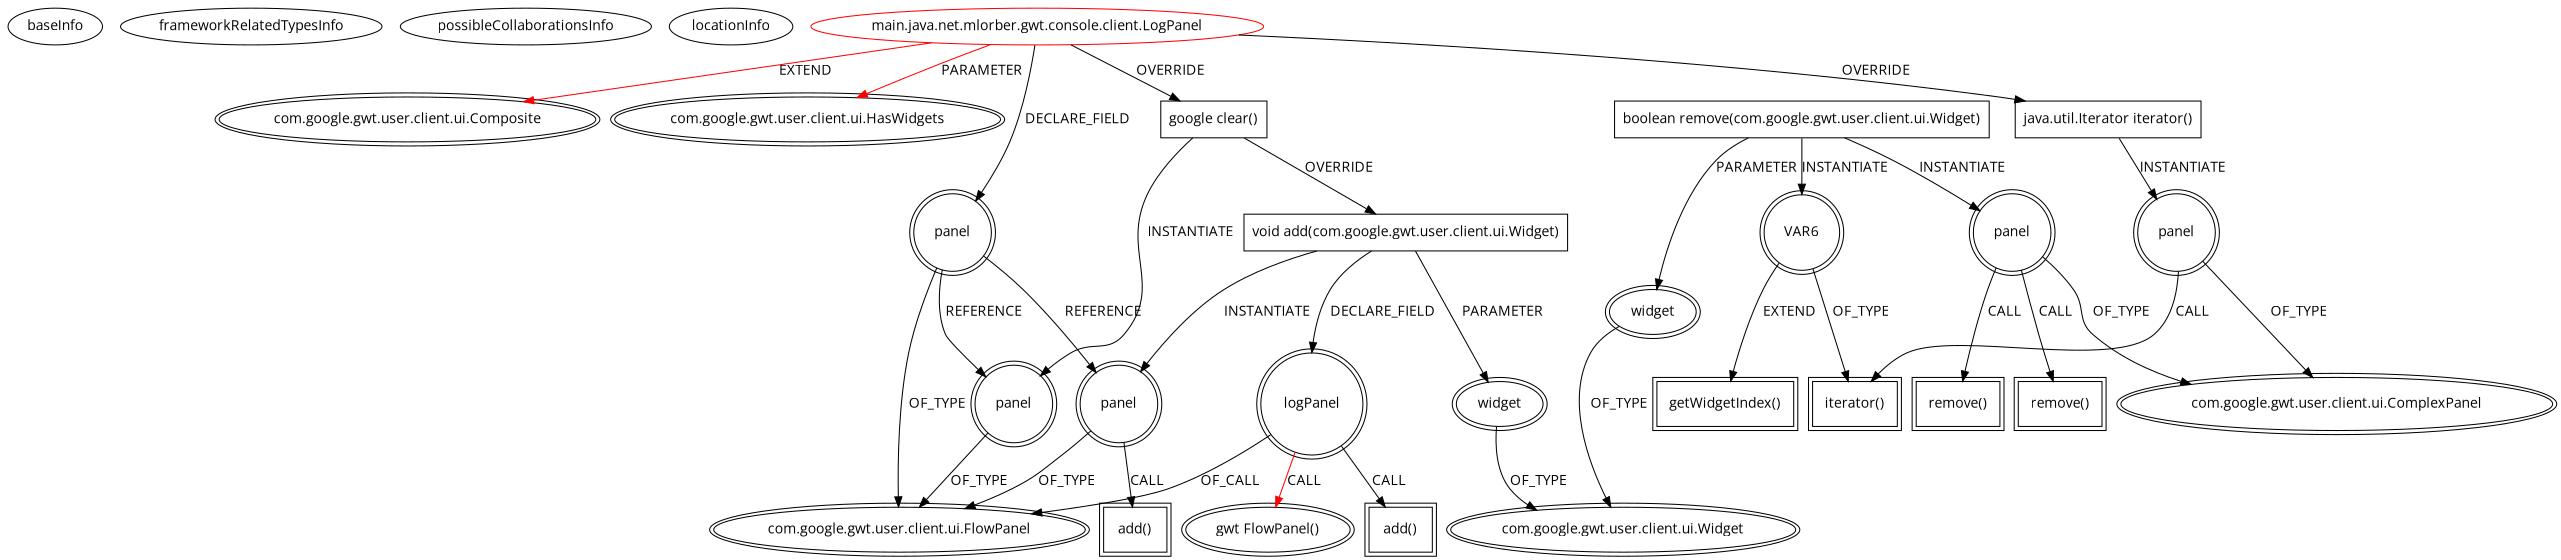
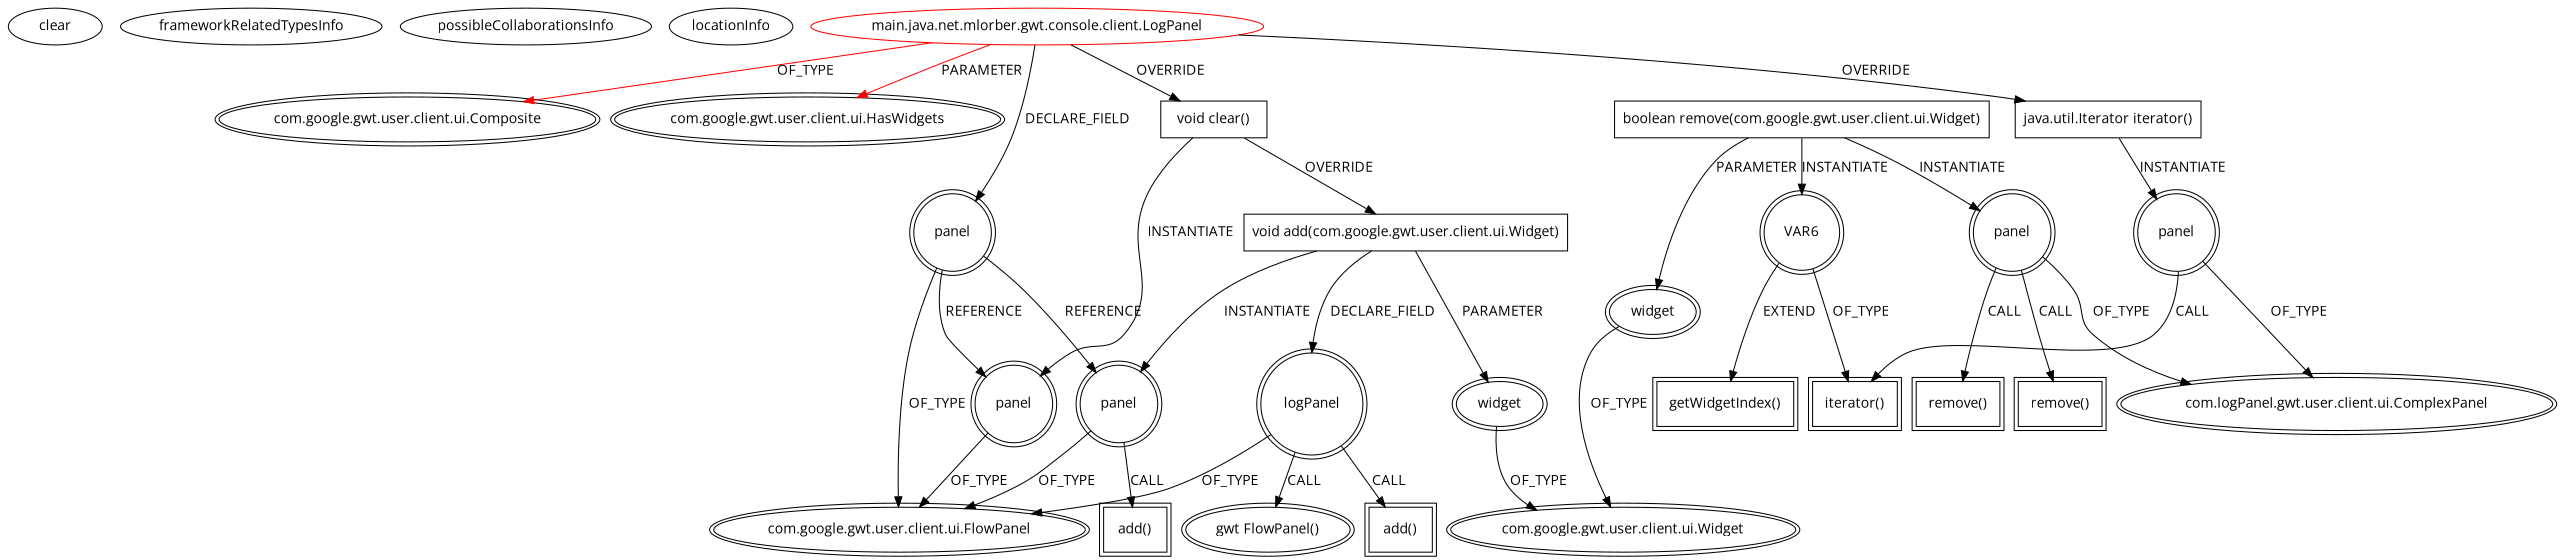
(55, 27) -> (55, 27)
(806, 71) -> (806, 71)
(1214, 119) -> (1214, 119)
(2337, 404) -> (2337, 404)
(1287, 475) -> (1287, 475)
(1230, 481) -> (1230, 481)
